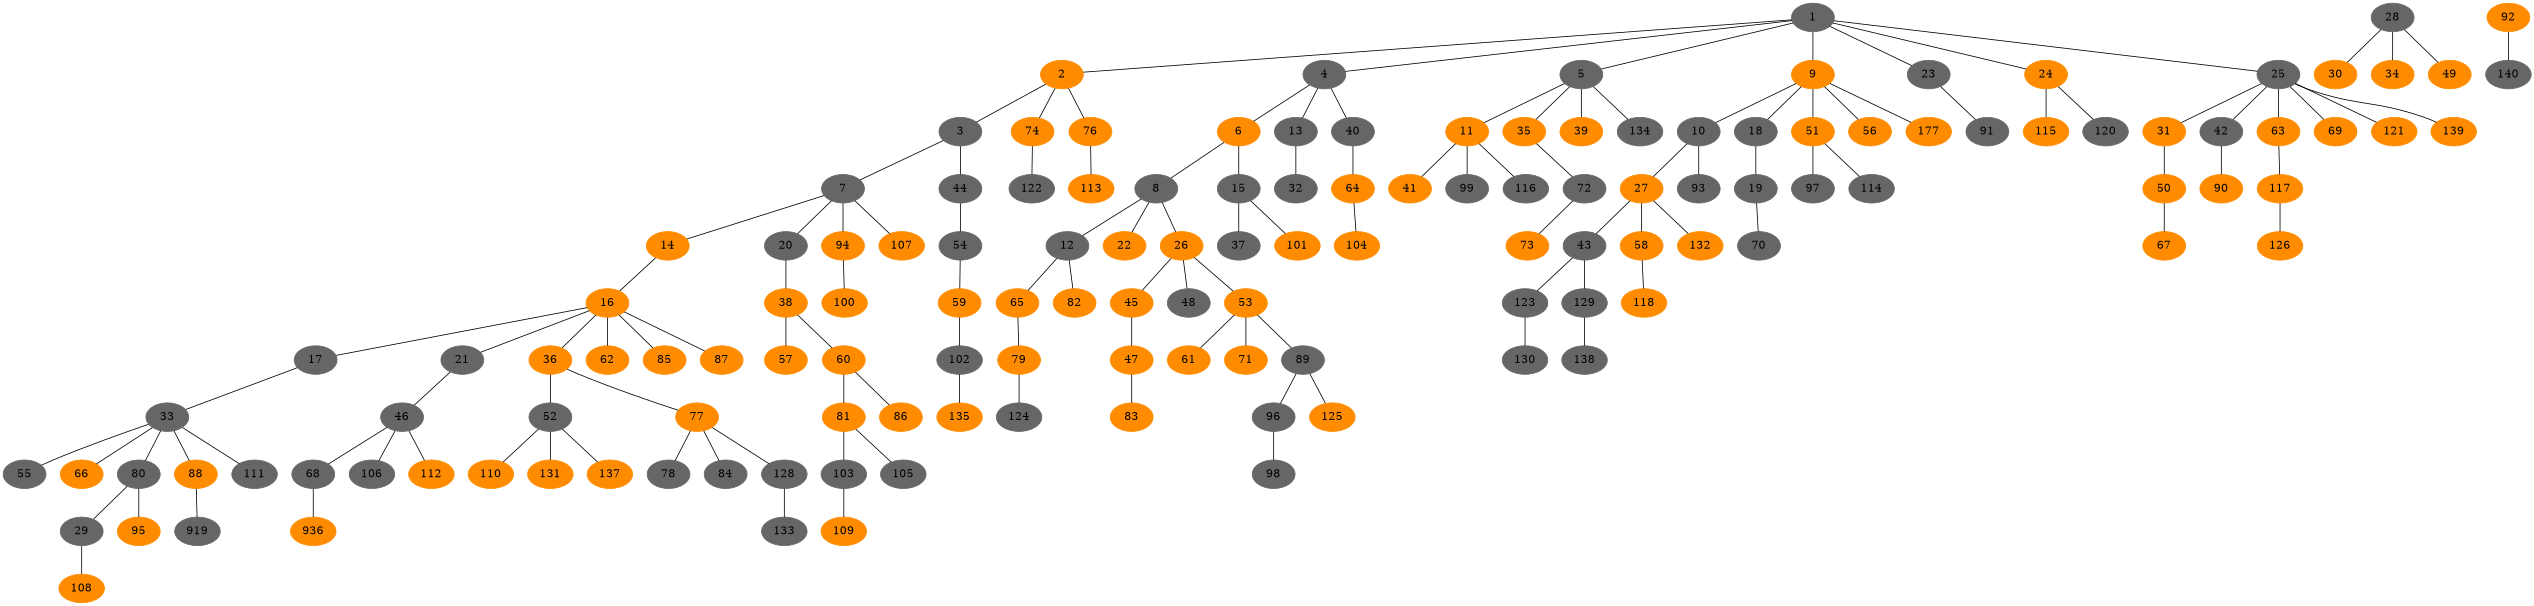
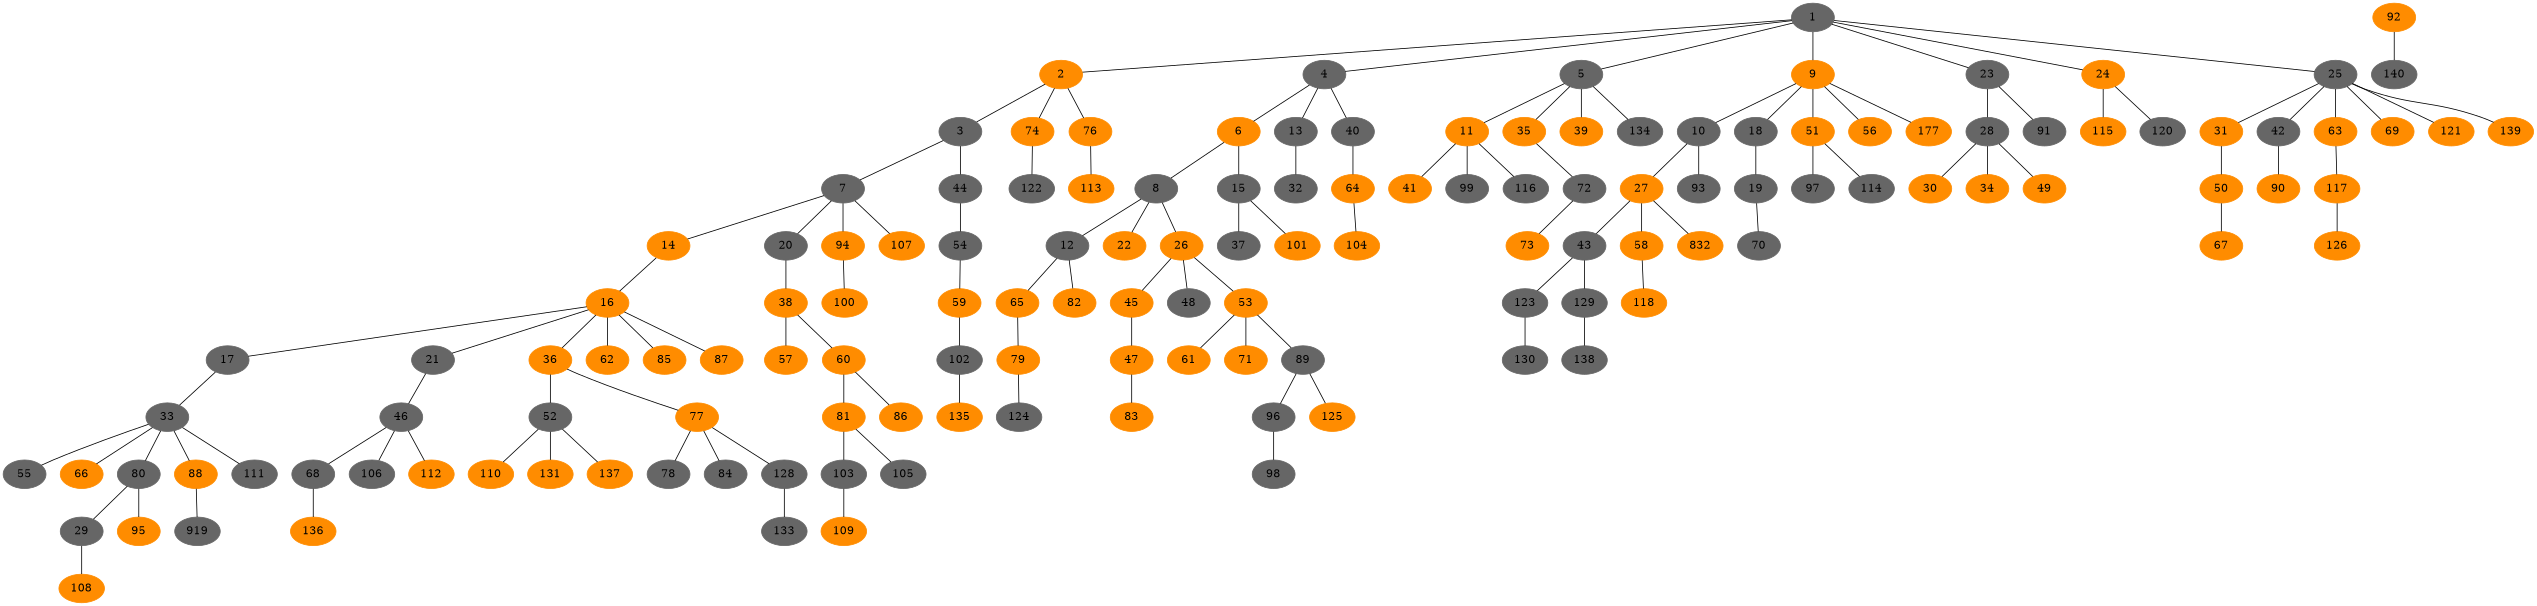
none -> (1987, 103)
(1700, 246) -> (1700, 246)
(313, 531) -> (313, 531)
